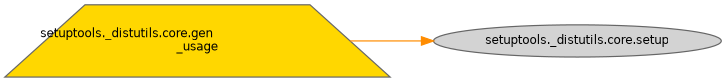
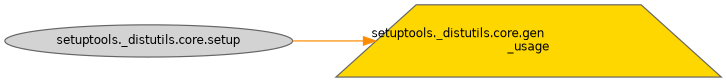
(386, 41) -> (328, 41)
